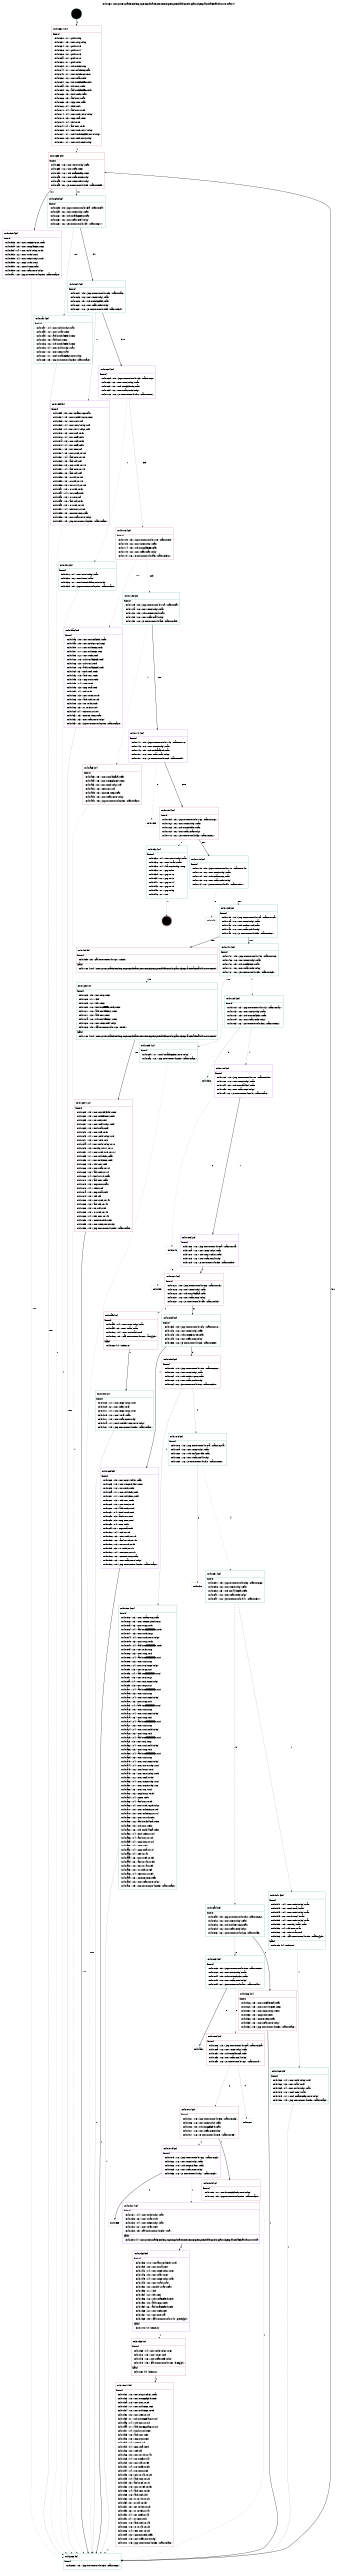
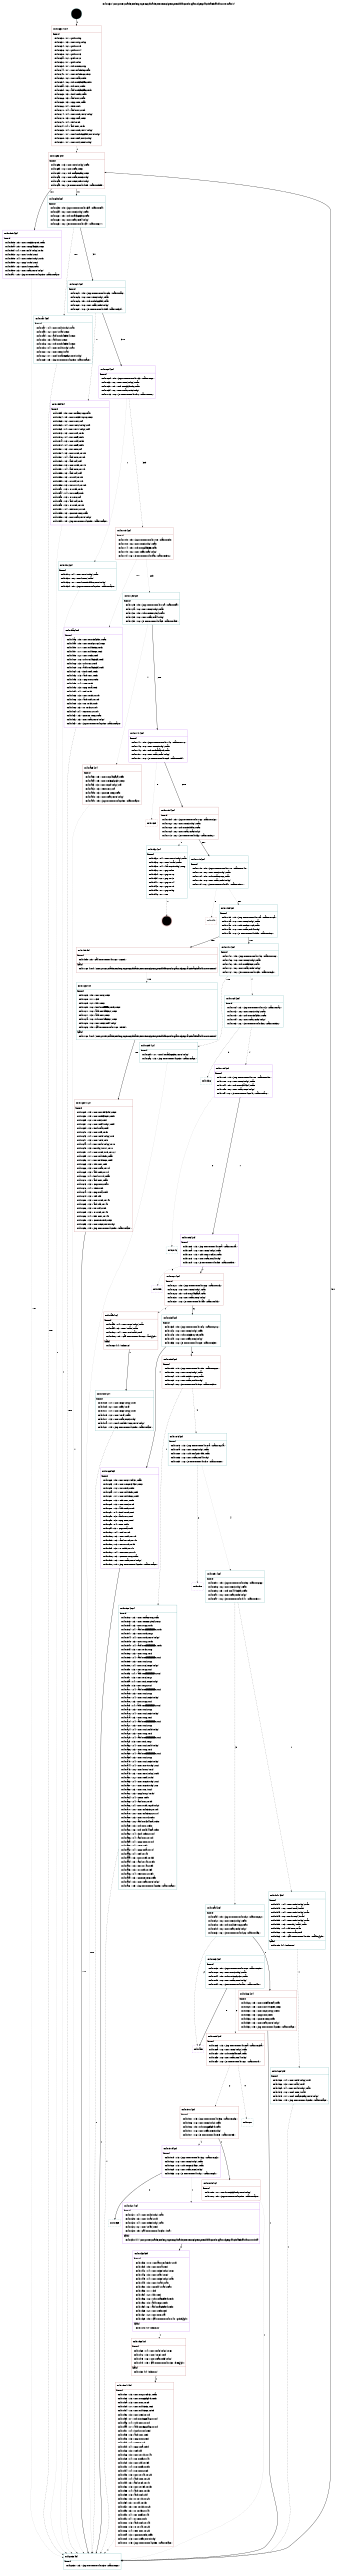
(235, 1946) -> (195, 1988)
